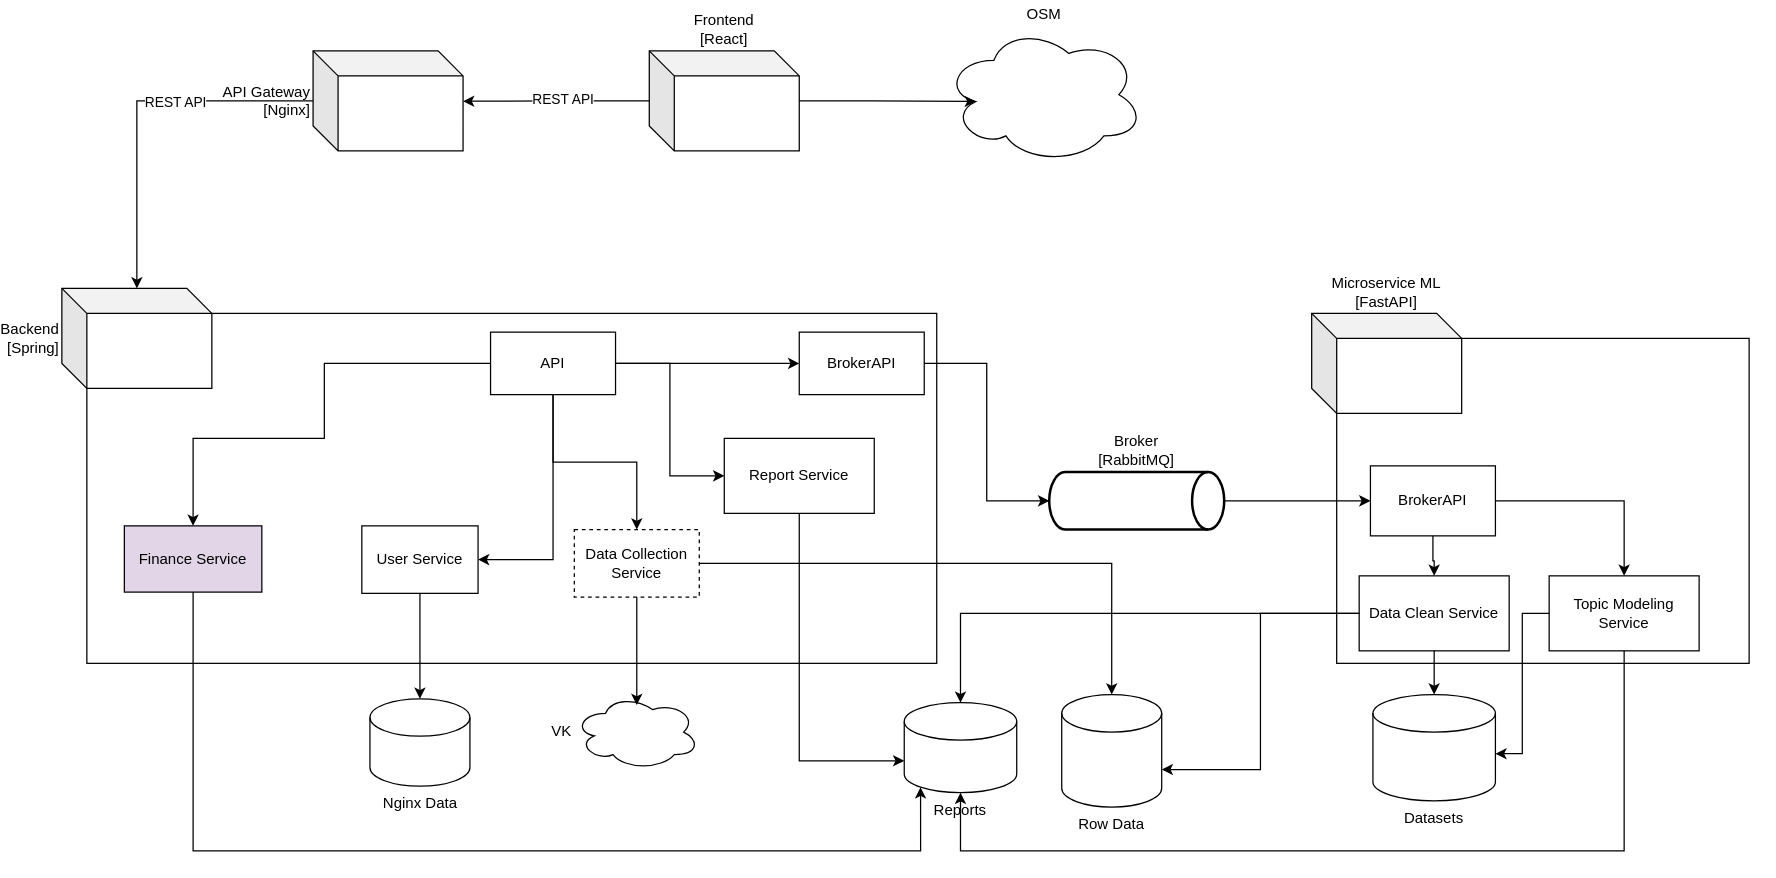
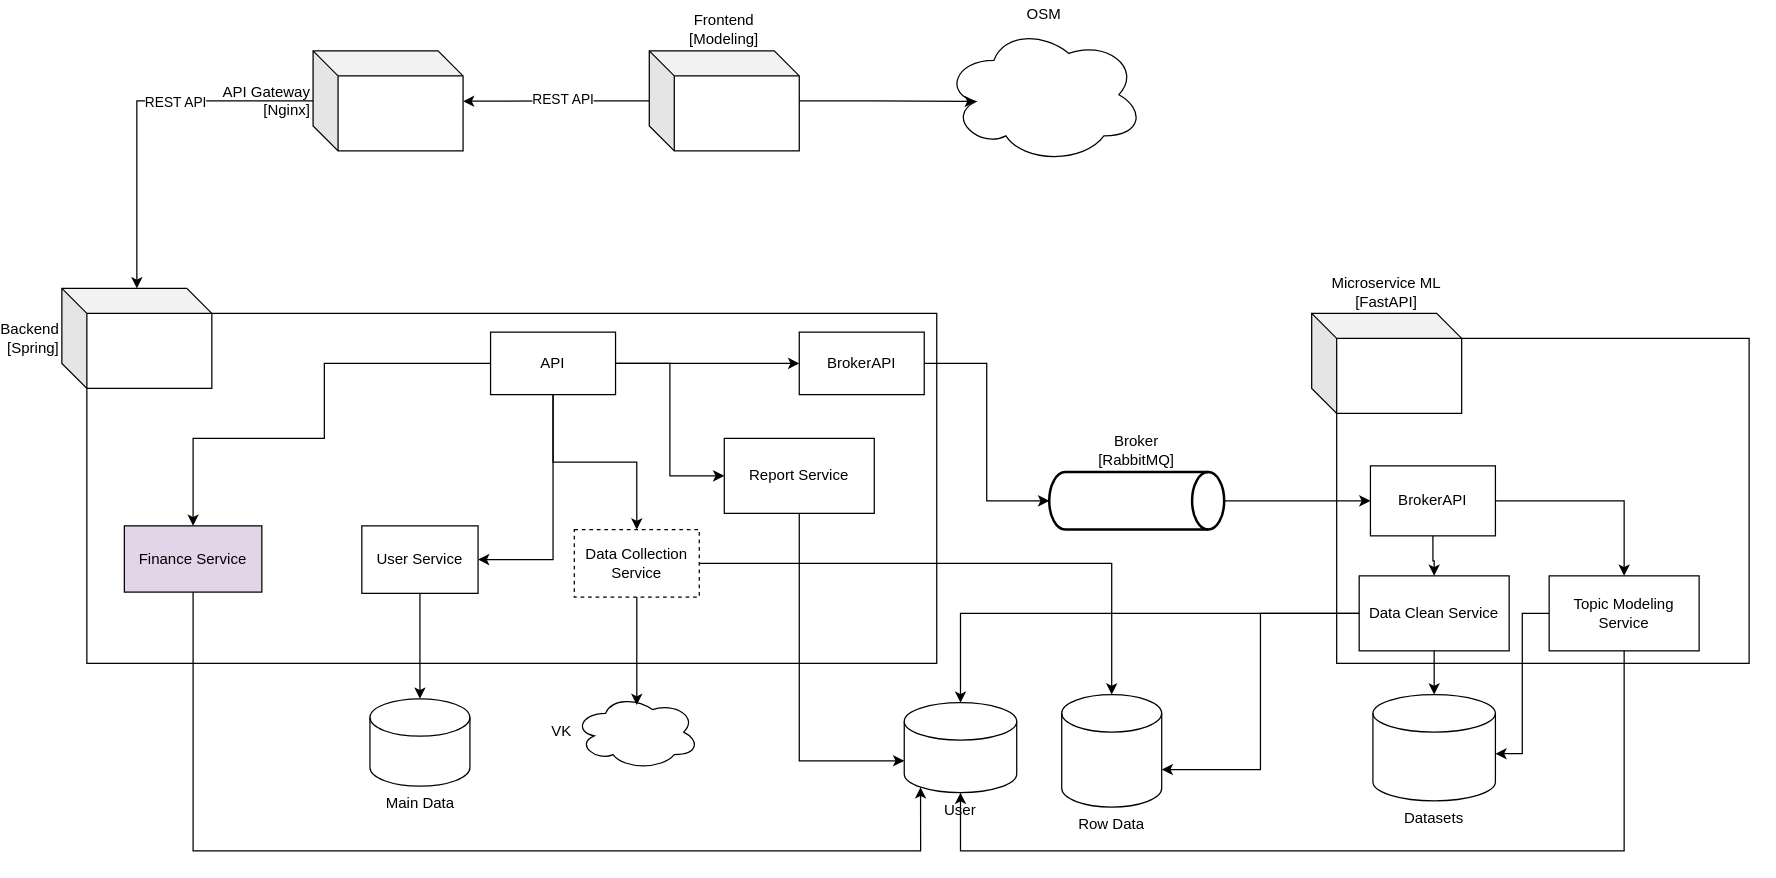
(724, 29) -> (724, 29)
(421, 803) -> (421, 803)
(961, 811) -> (961, 811)
